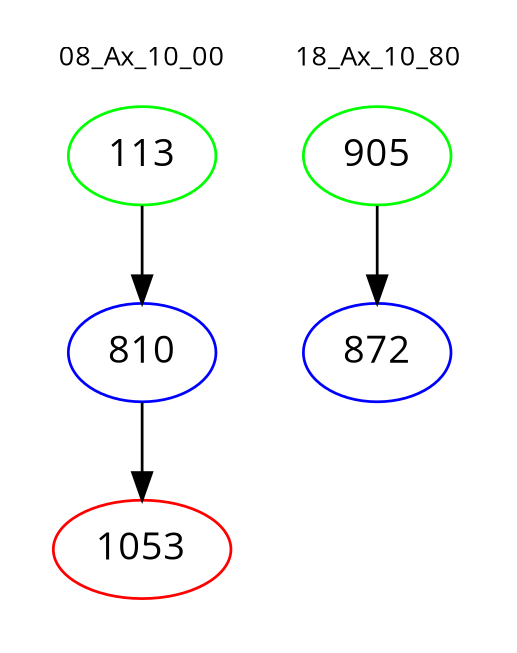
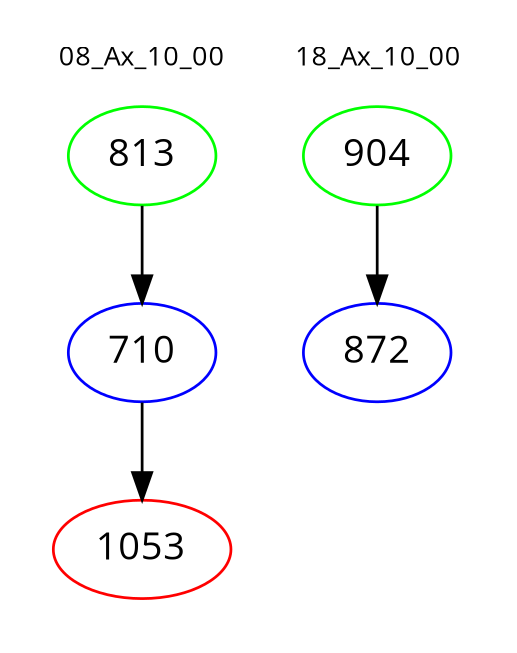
(379, 59) -> (379, 59)
(142, 156) -> (142, 156)
(377, 156) -> (377, 156)
(142, 353) -> (142, 353)
